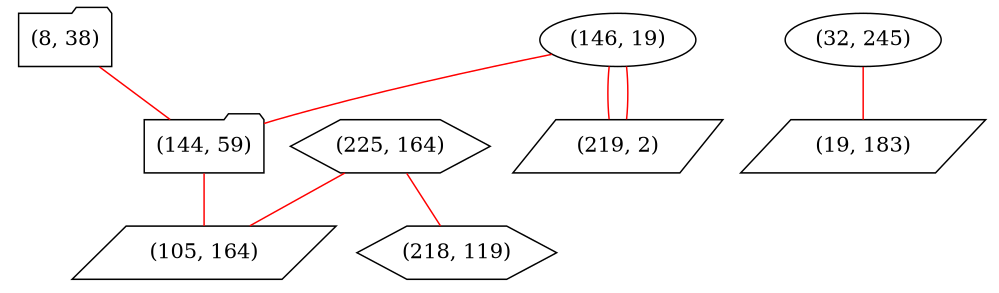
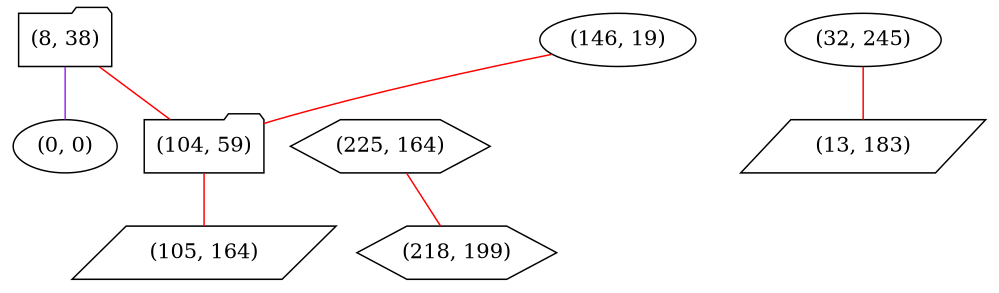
none -> (65, 146)
(204, 146) -> (204, 146)
(618, 146) -> none
(863, 146) -> (863, 146)
(297, 199) -> none
(457, 253) -> (457, 253)
